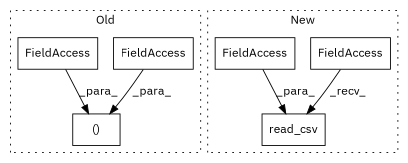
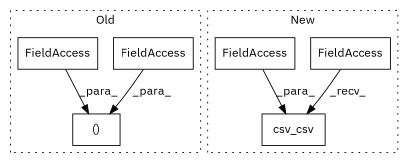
(294, 130) -> (294, 130)
